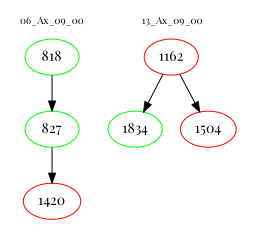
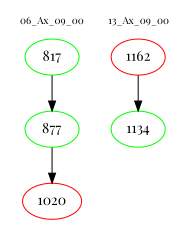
(52, 57) -> (52, 57)
(52, 129) -> (52, 129)
(135, 129) -> (138, 129)
(208, 129) -> none
(52, 201) -> (52, 201)
